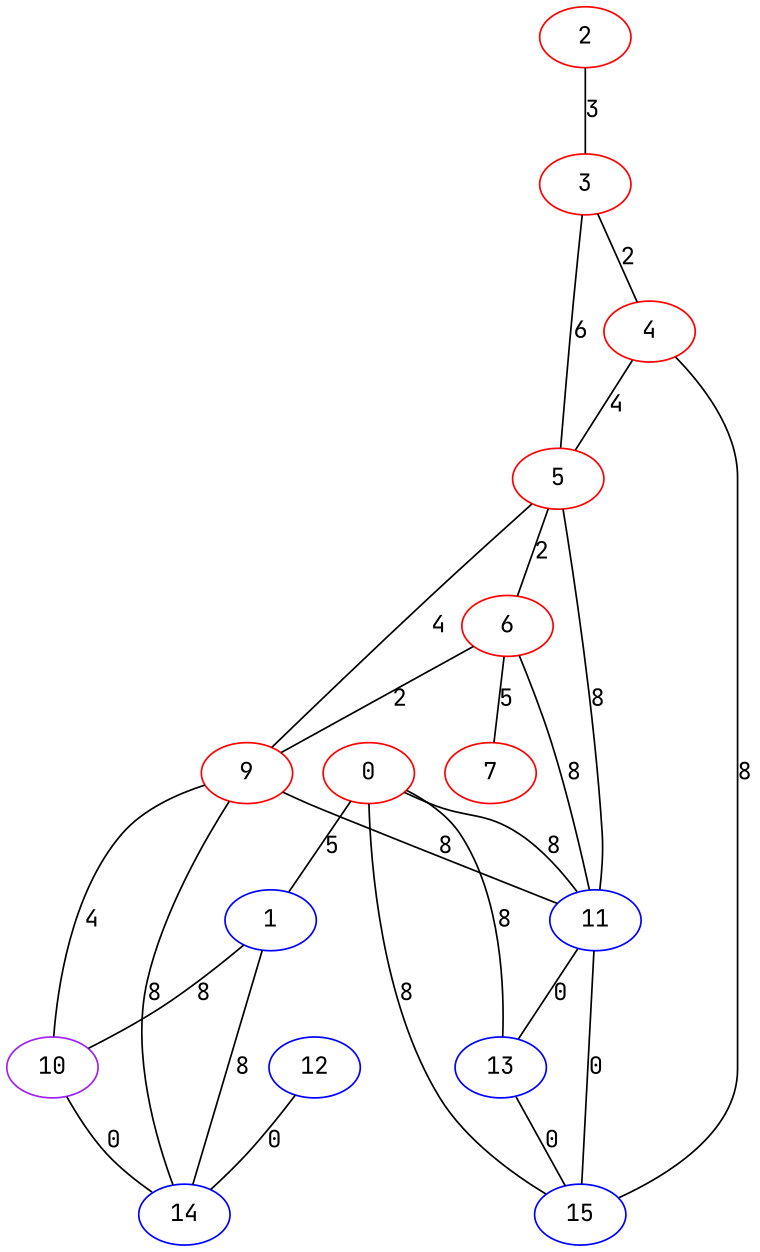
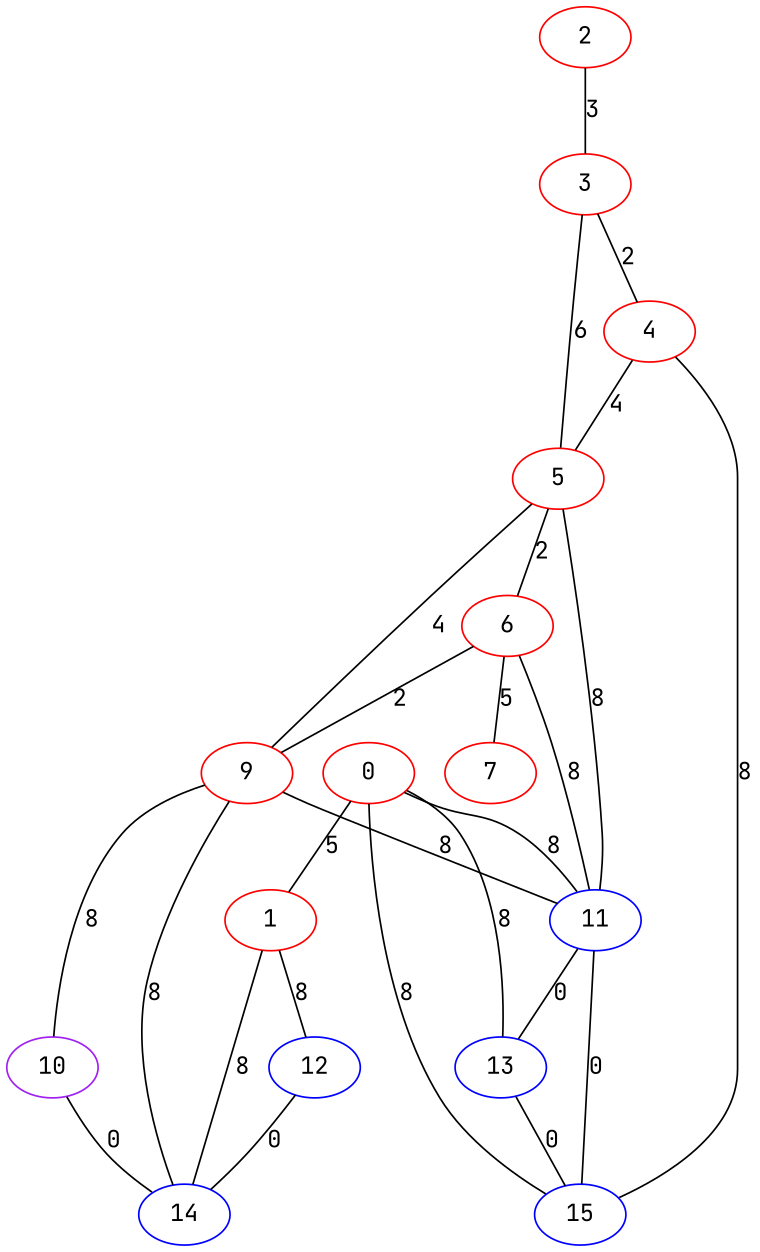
(92, 920) -> (92, 920)
(271, 920) -> (271, 920)
(169, 1002) -> (293, 994)
